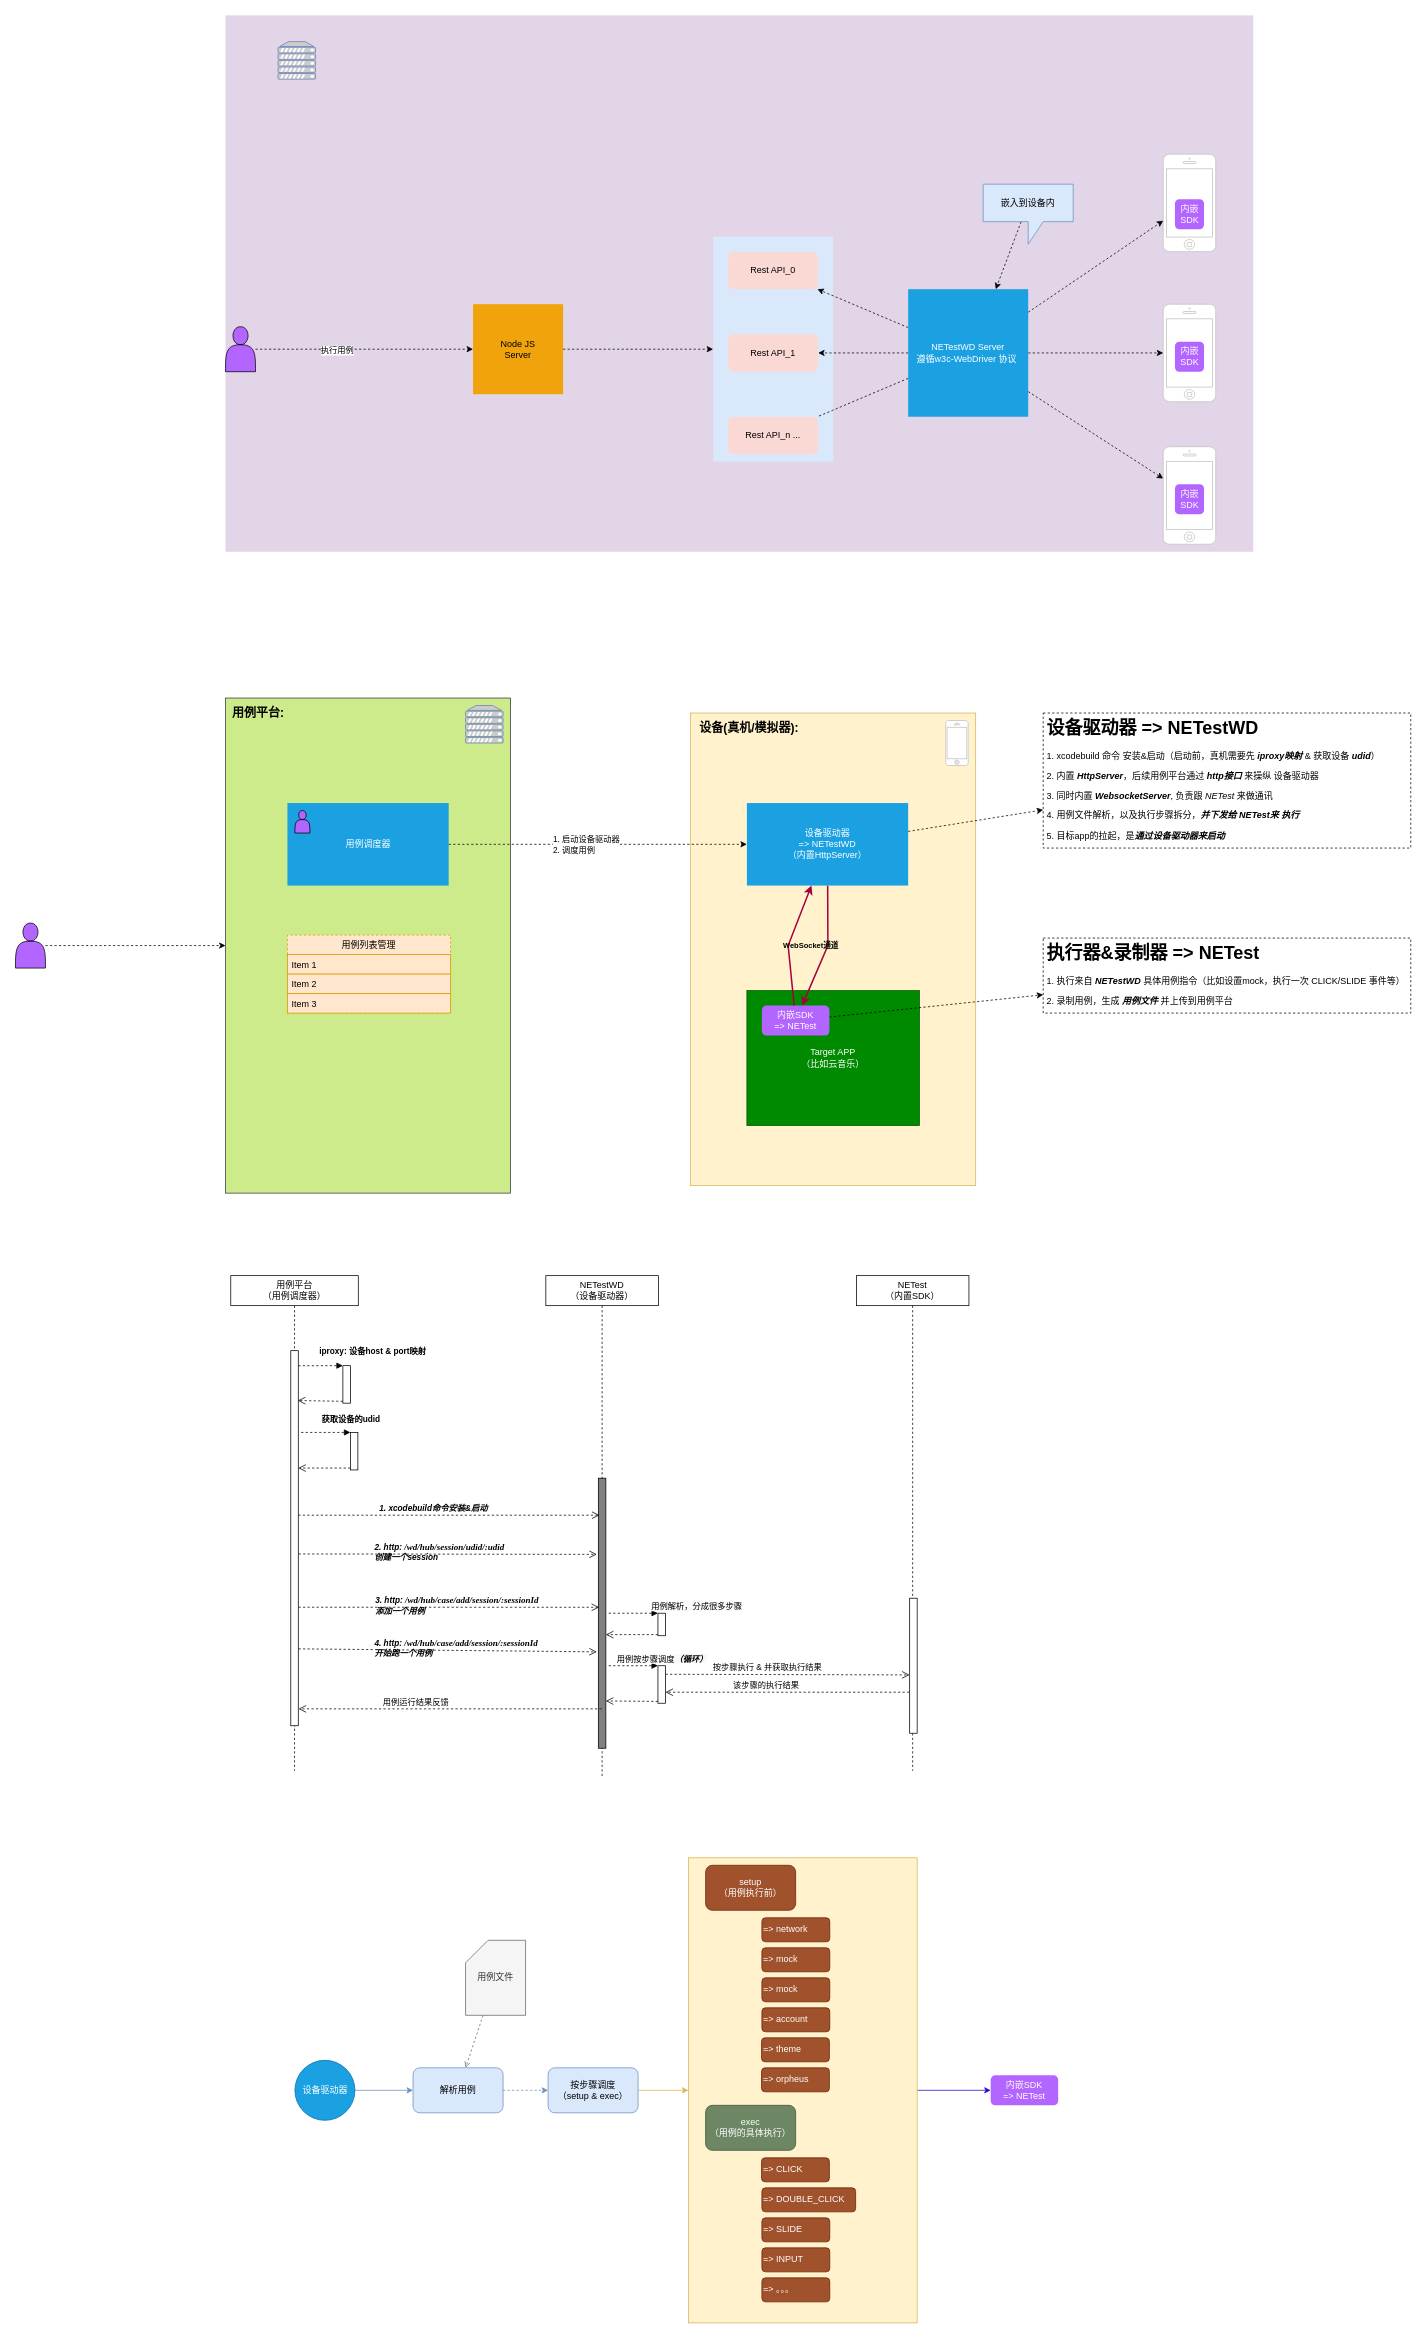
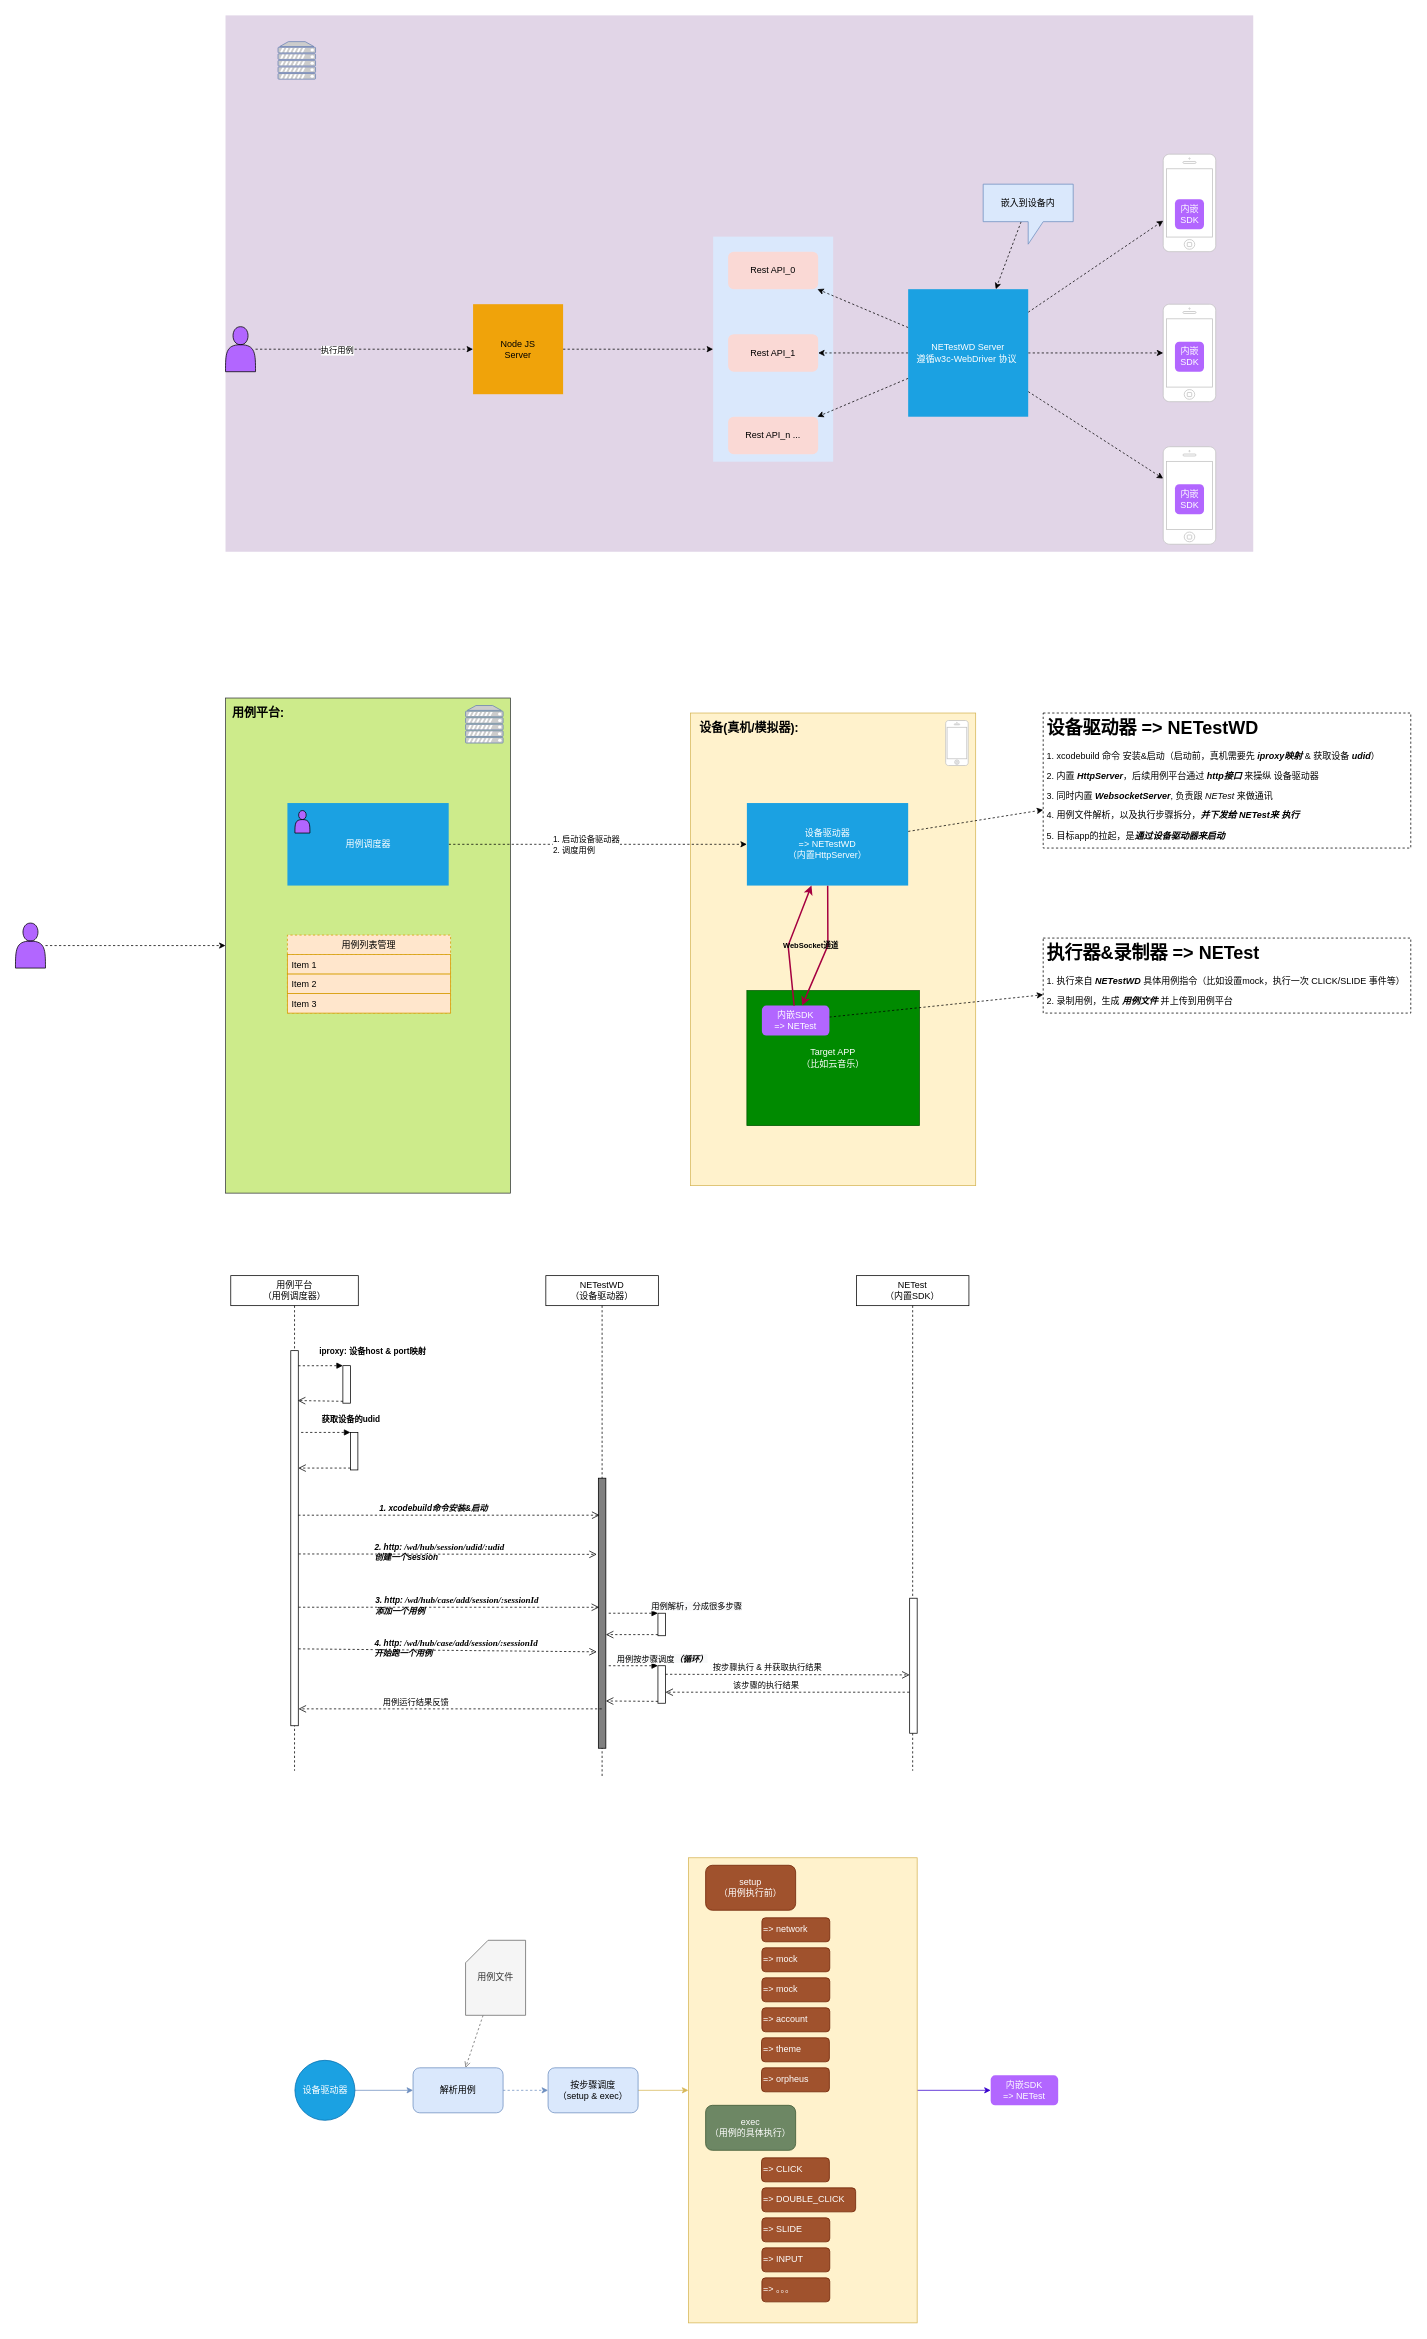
(821, 415) -> (823, 414)
